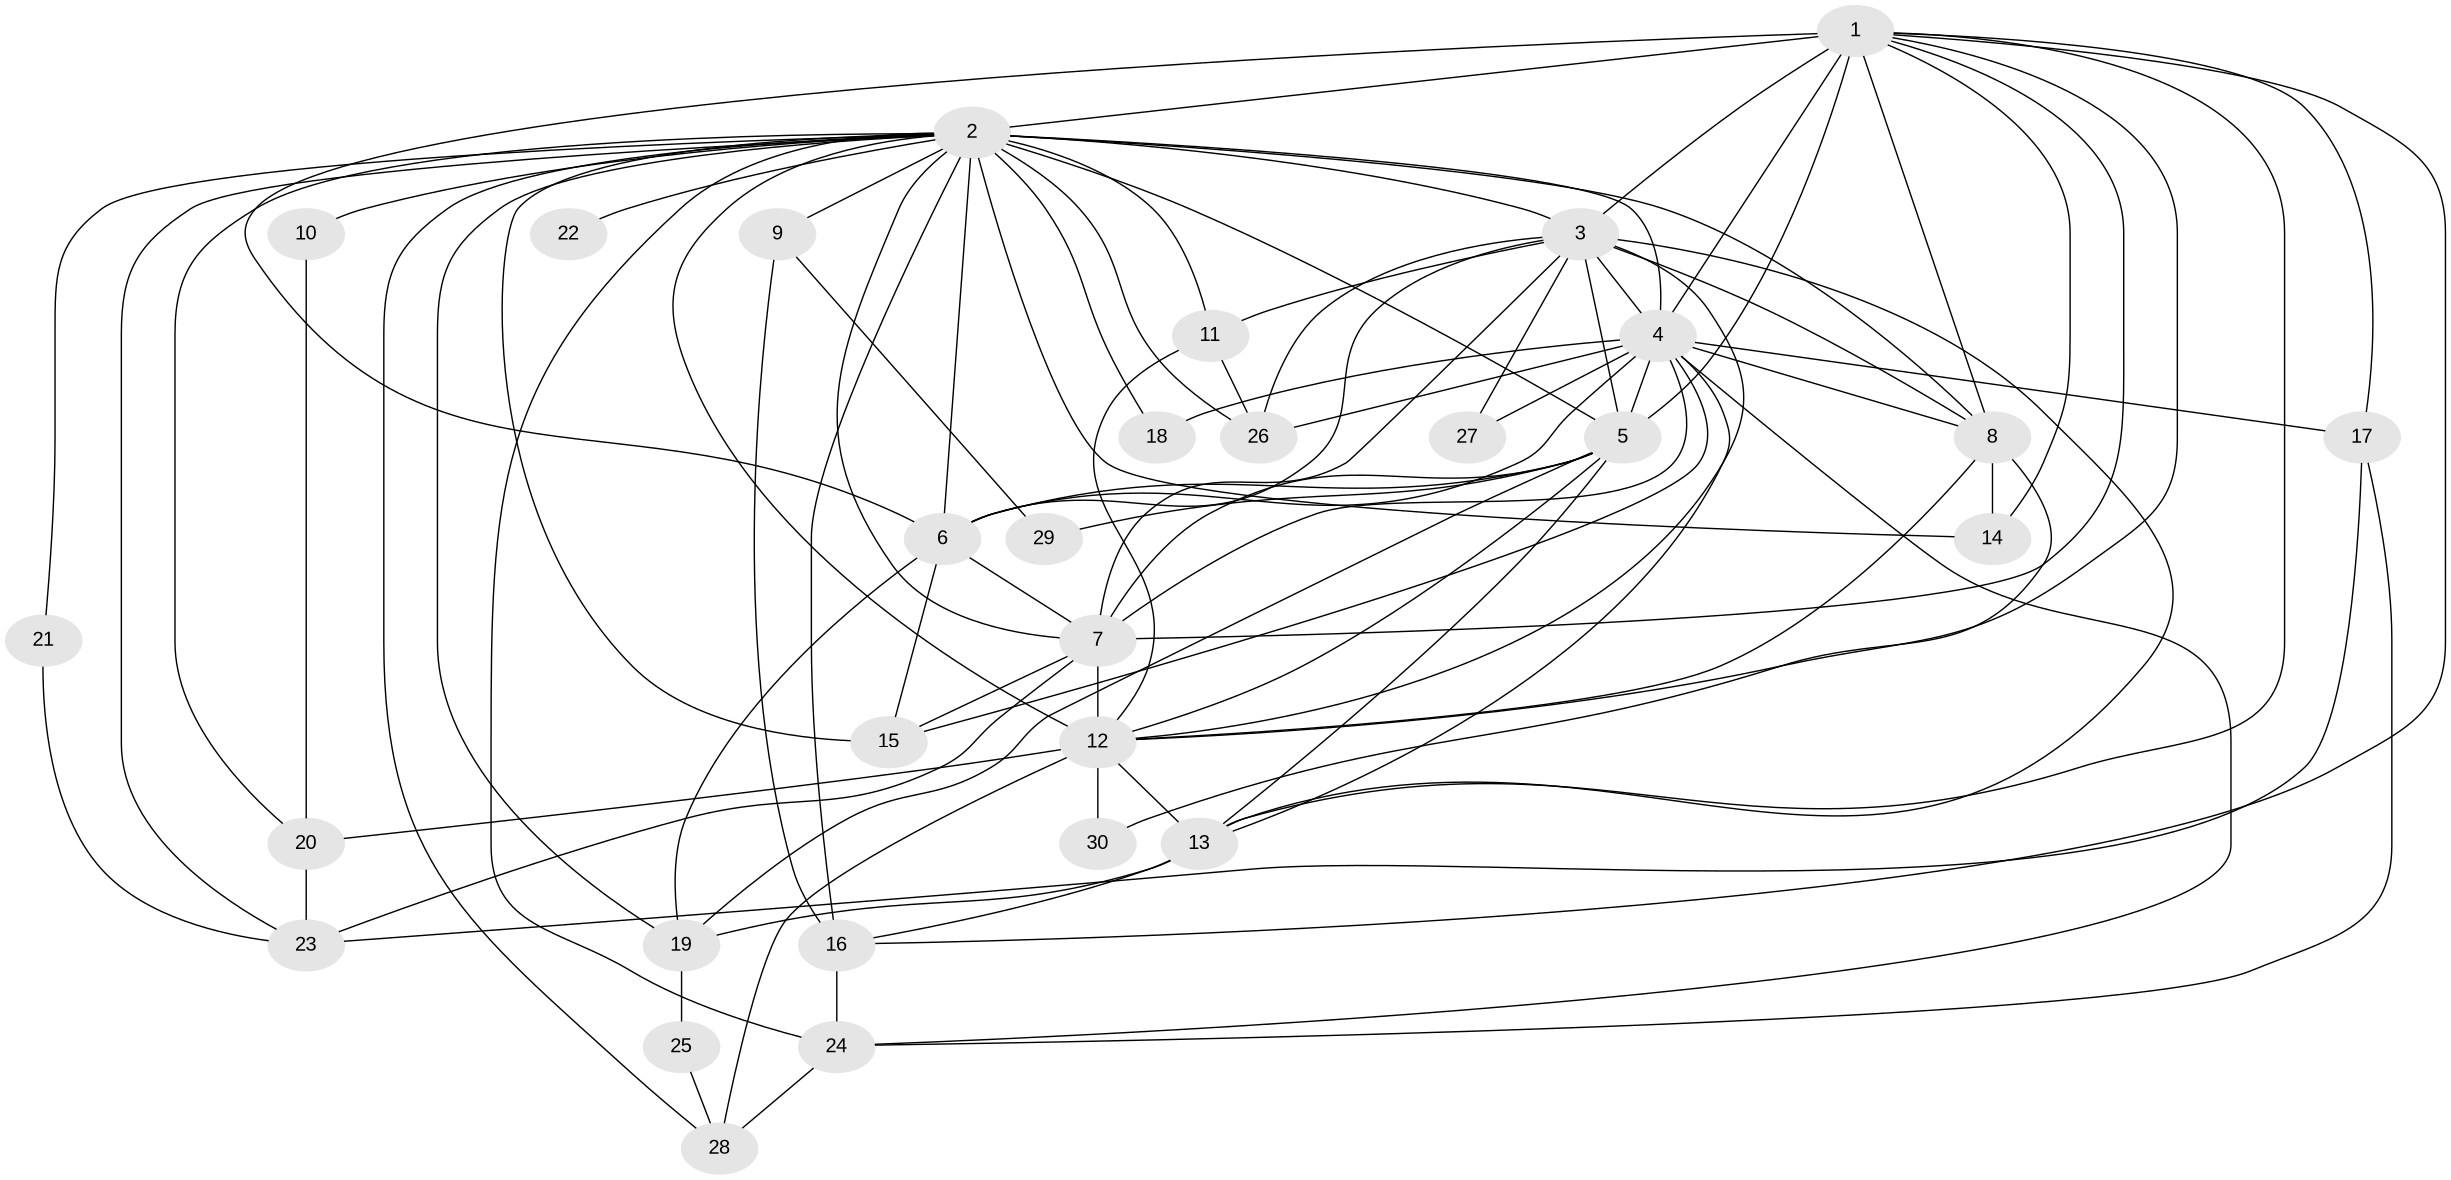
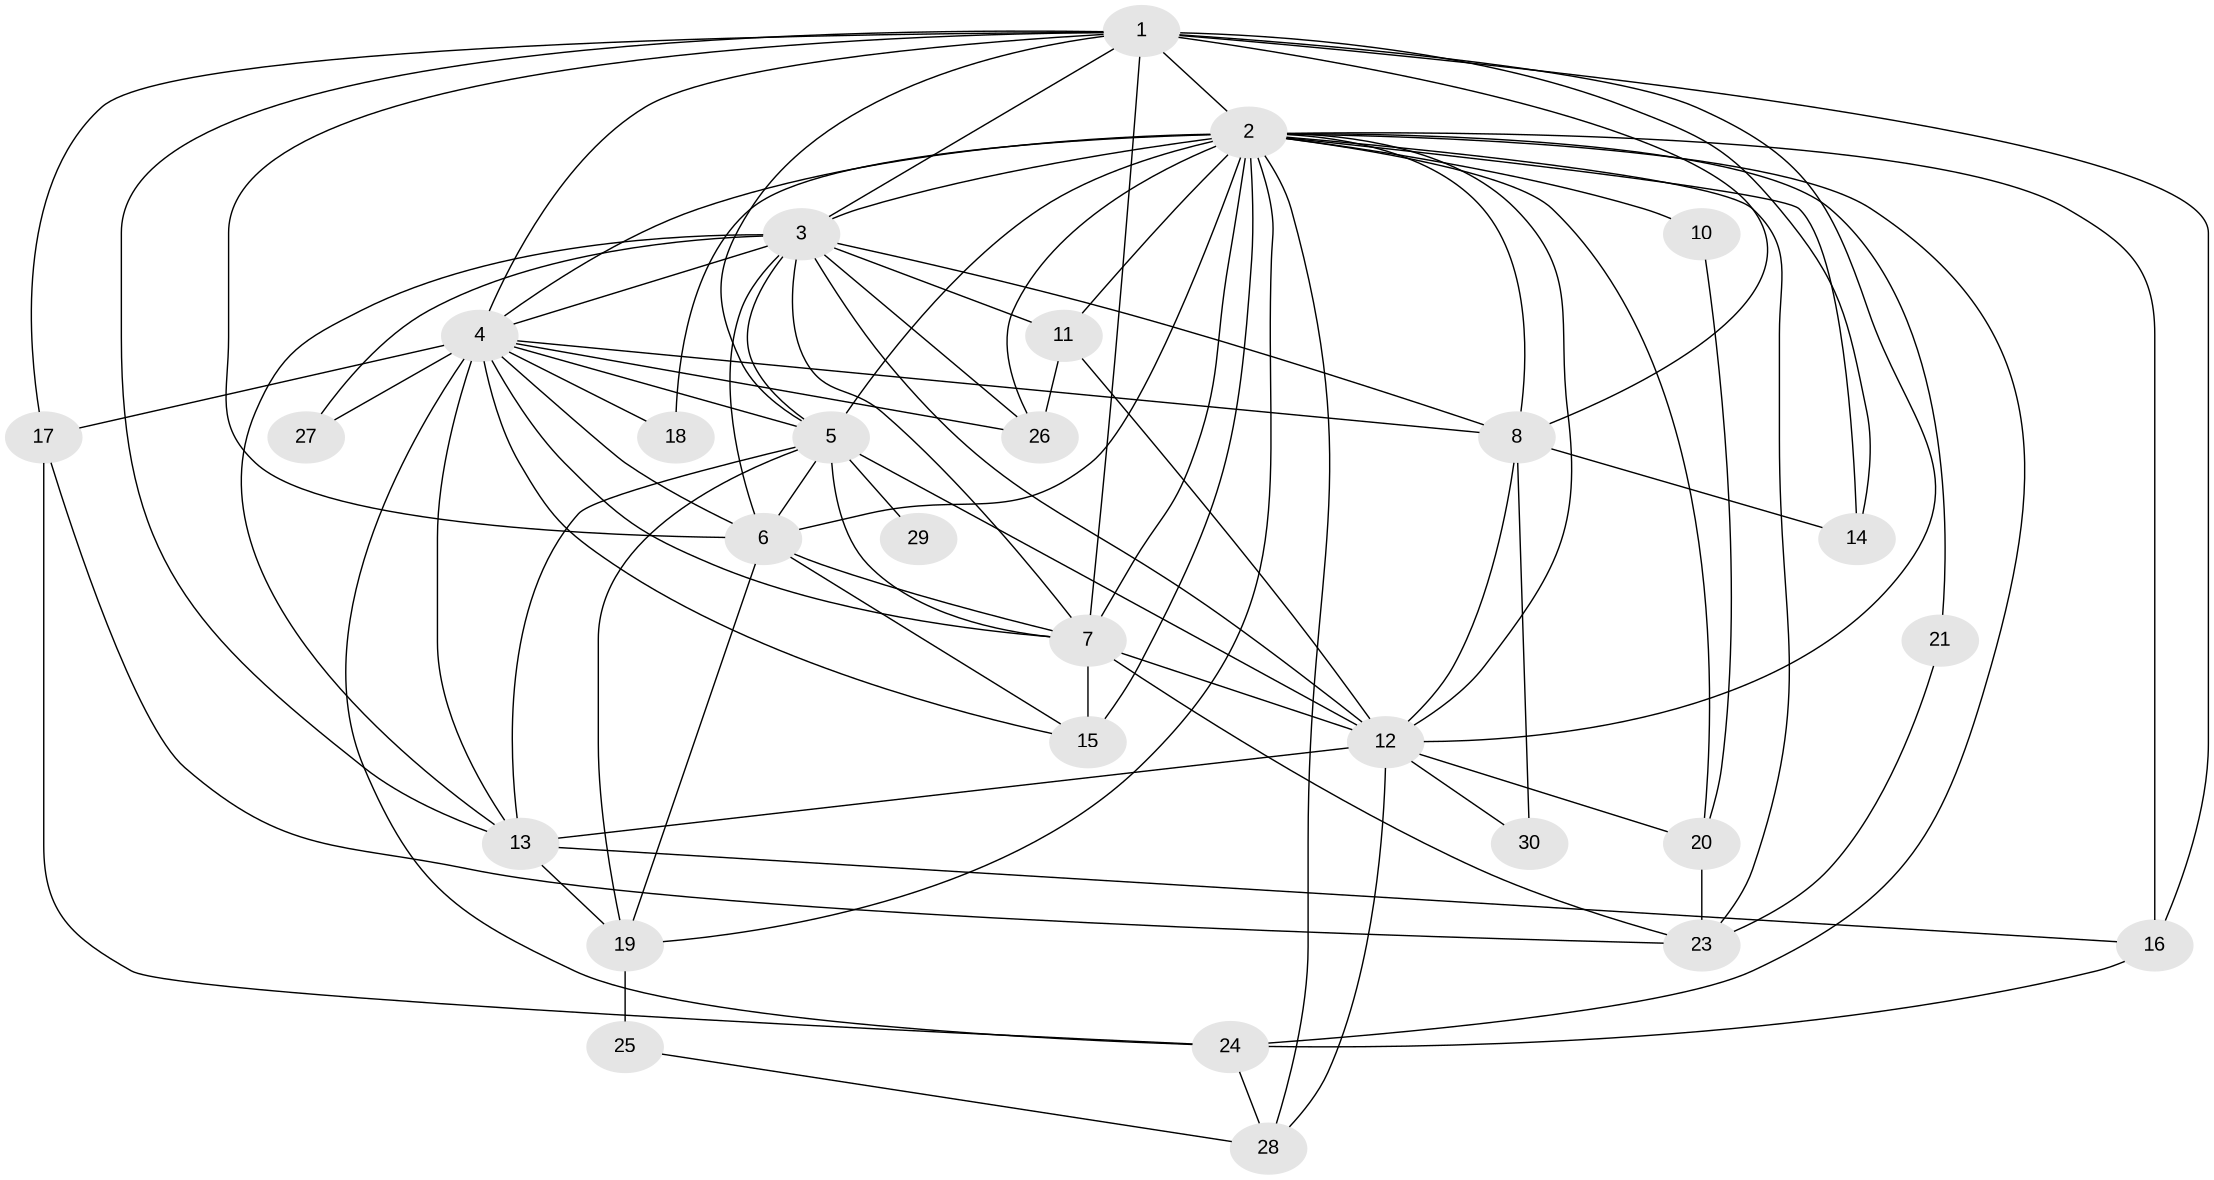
(569, 234) -> none
(778, 234) -> none
